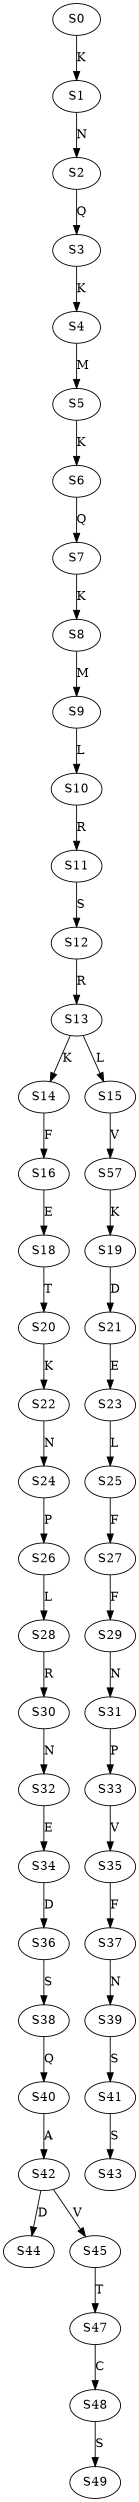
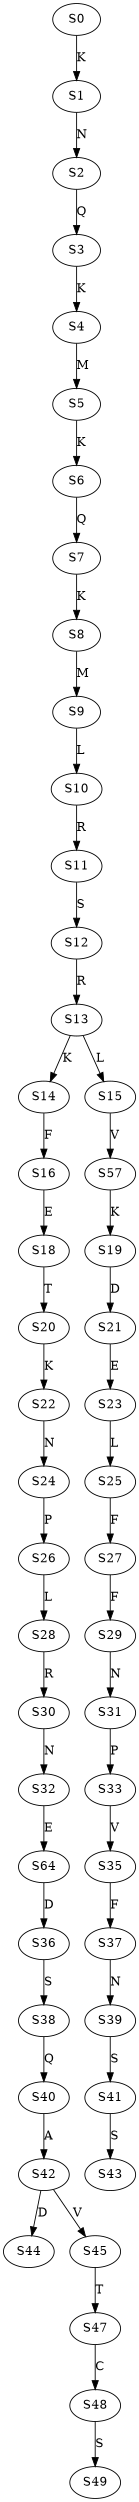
(44, 1867) -> (44, 1867)
